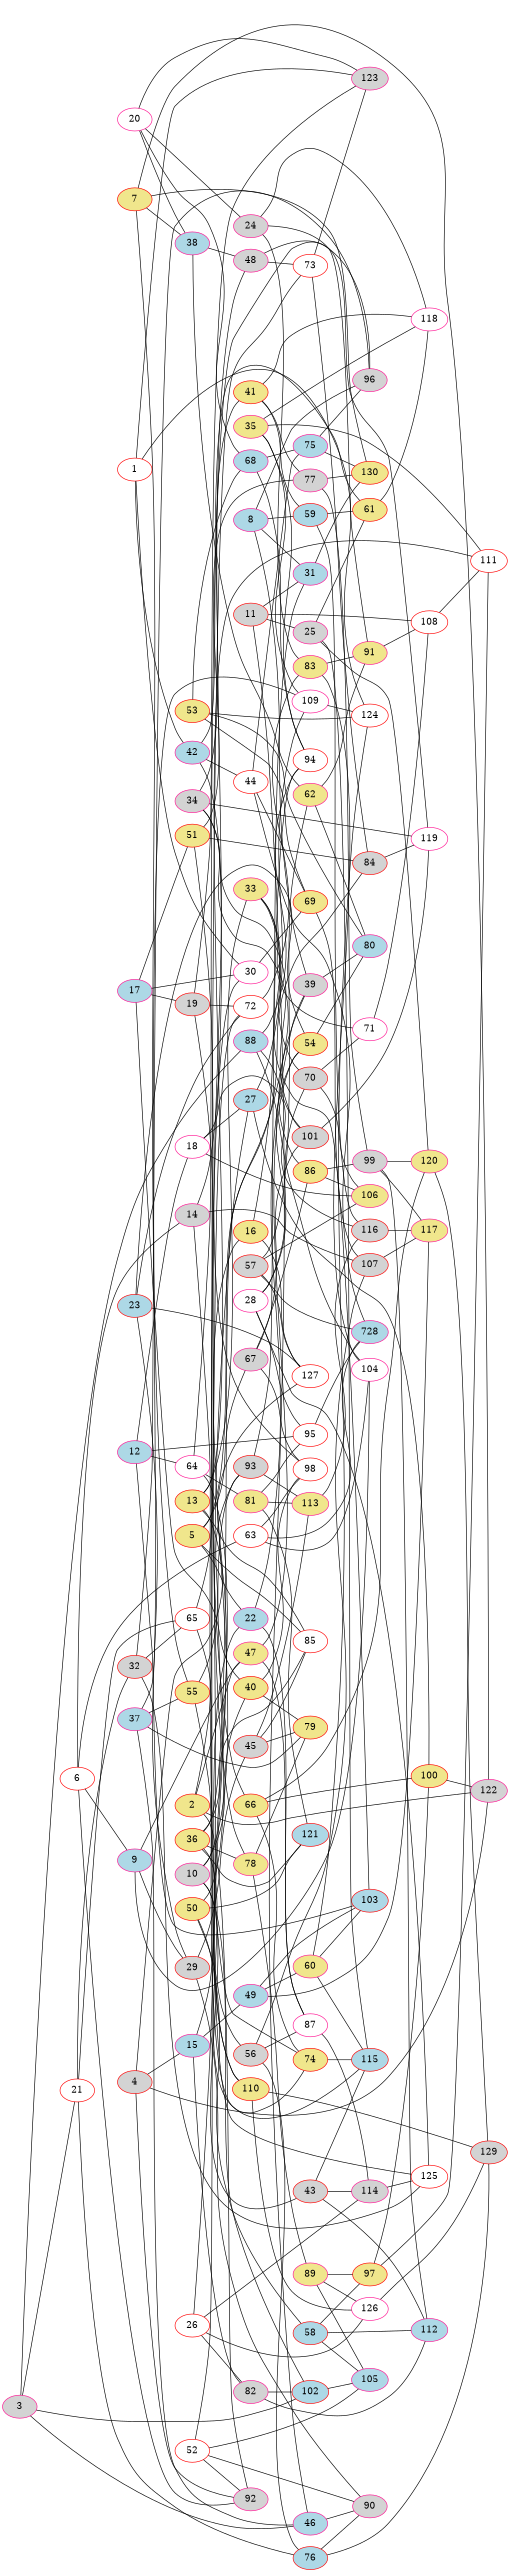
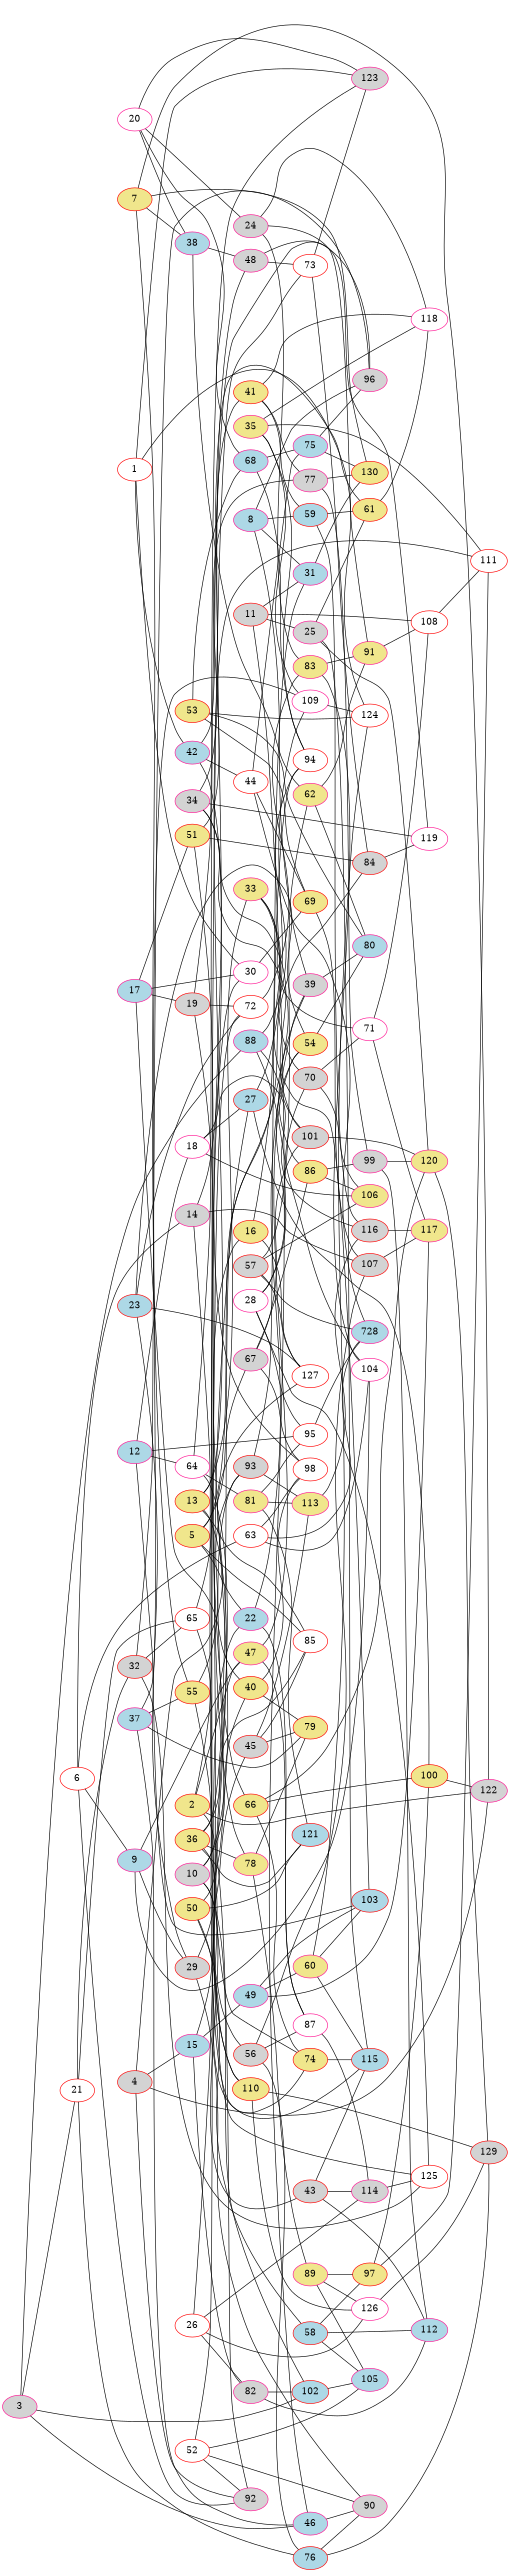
(405, 1002) -> (373, 1141)
(402, 1195) -> (397, 1130)
